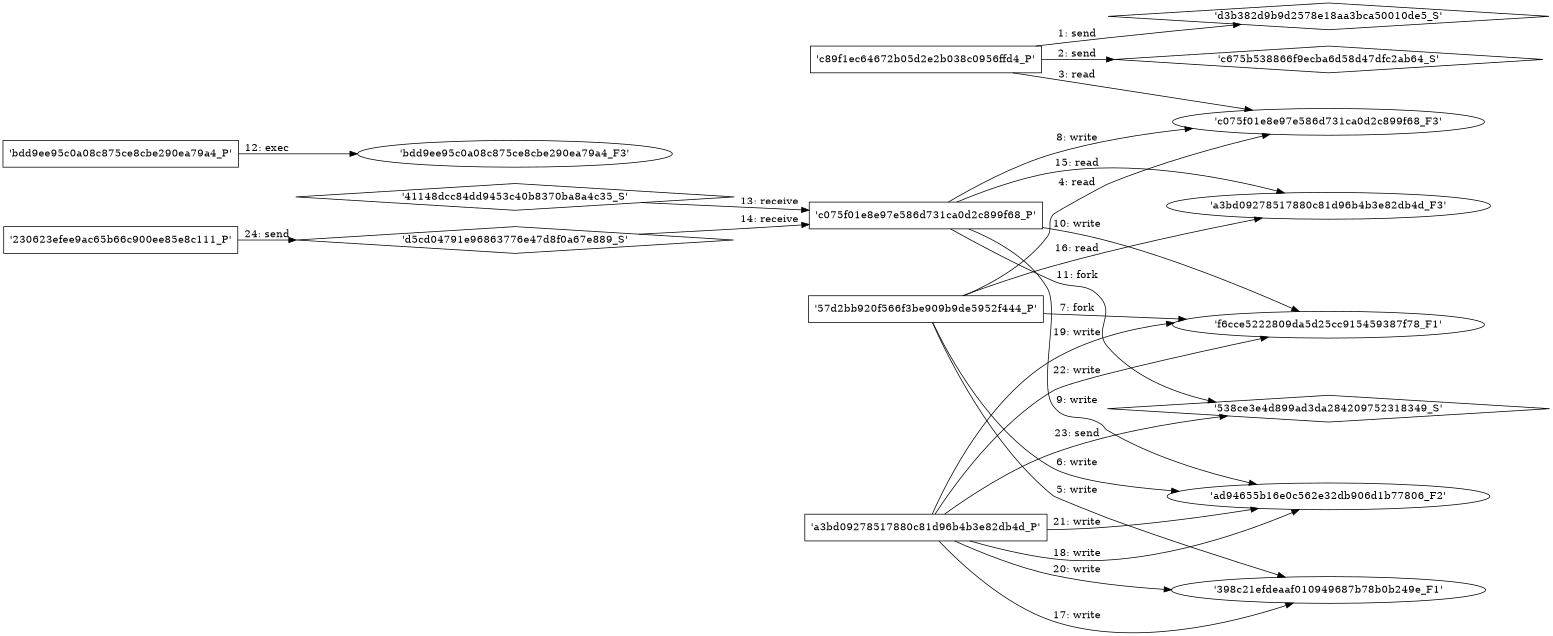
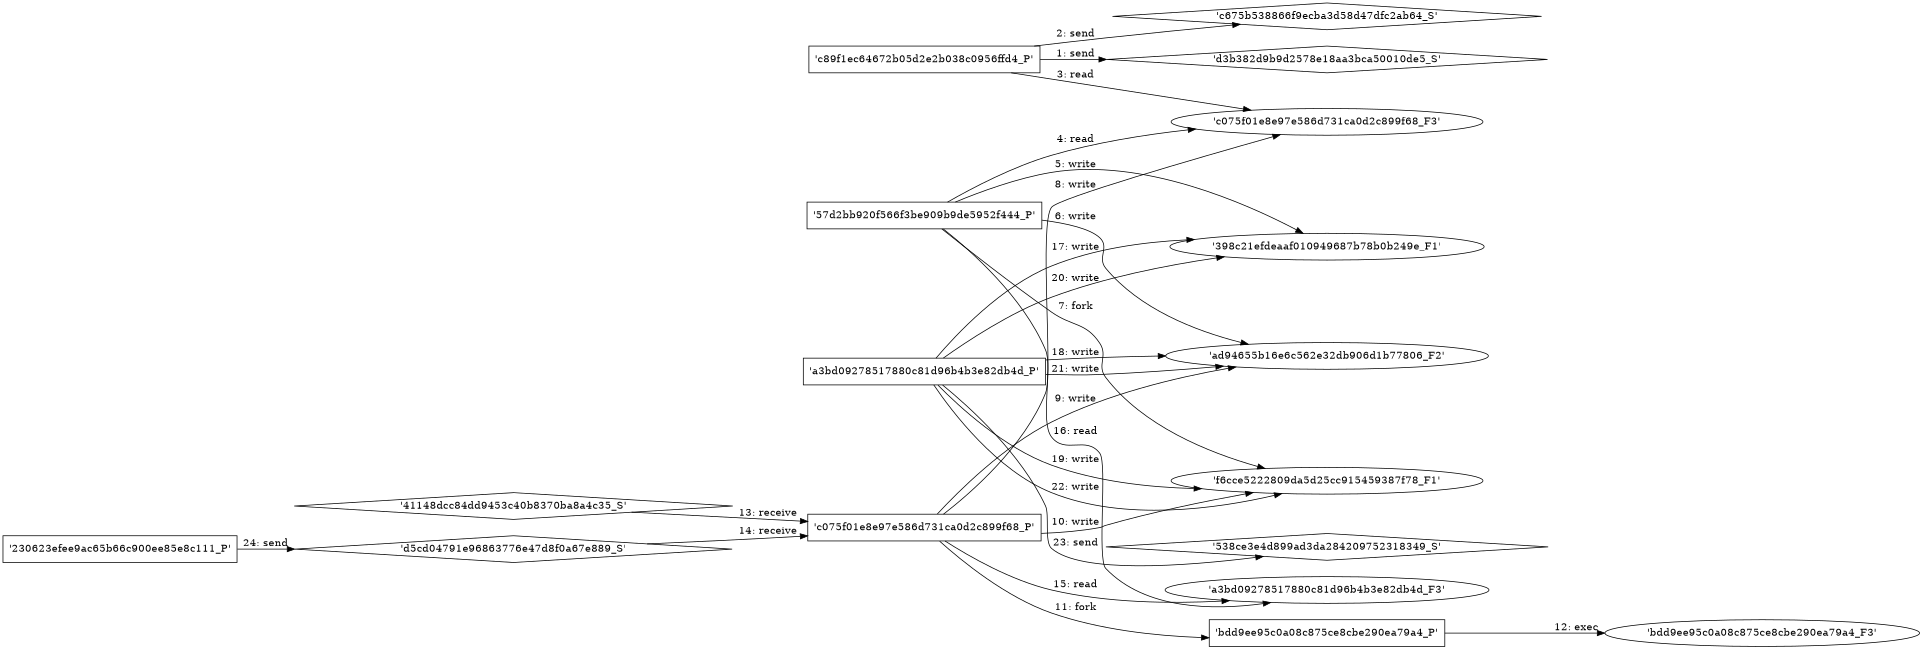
(1329, 59) -> (1327, 16)
(1101, 298) -> (1060, 616)
(1329, 496) -> (1327, 356)
